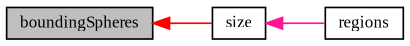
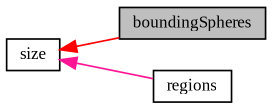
(191, 23) -> (98, 42)
